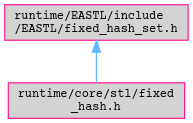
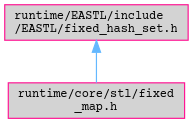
(96, 101) -> (96, 101)
